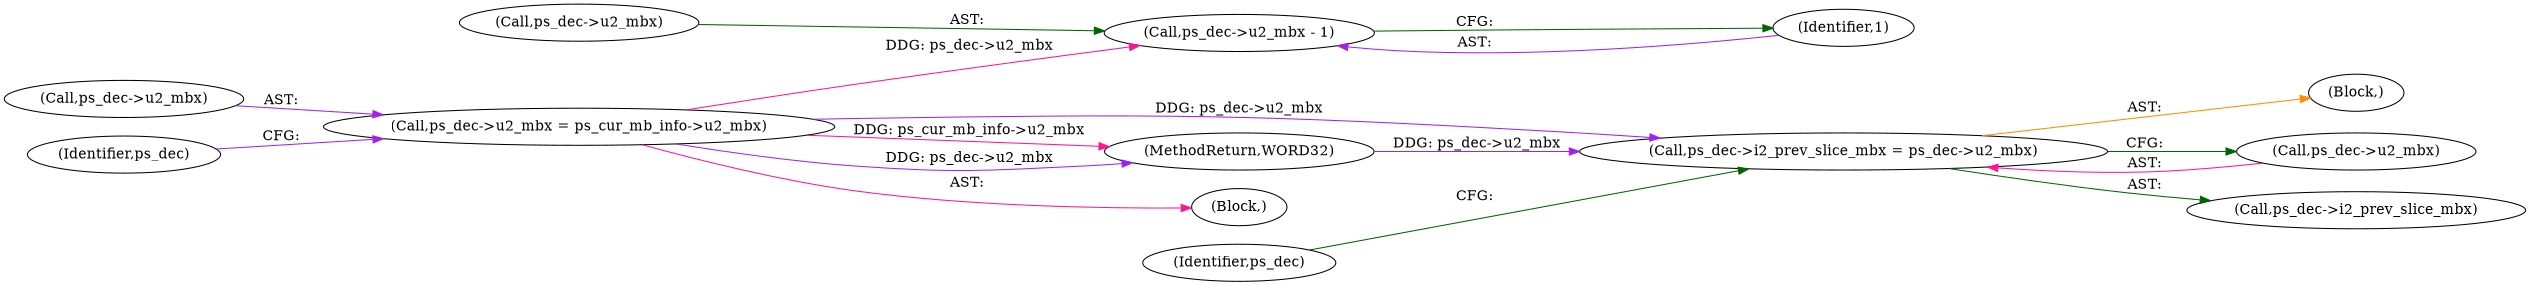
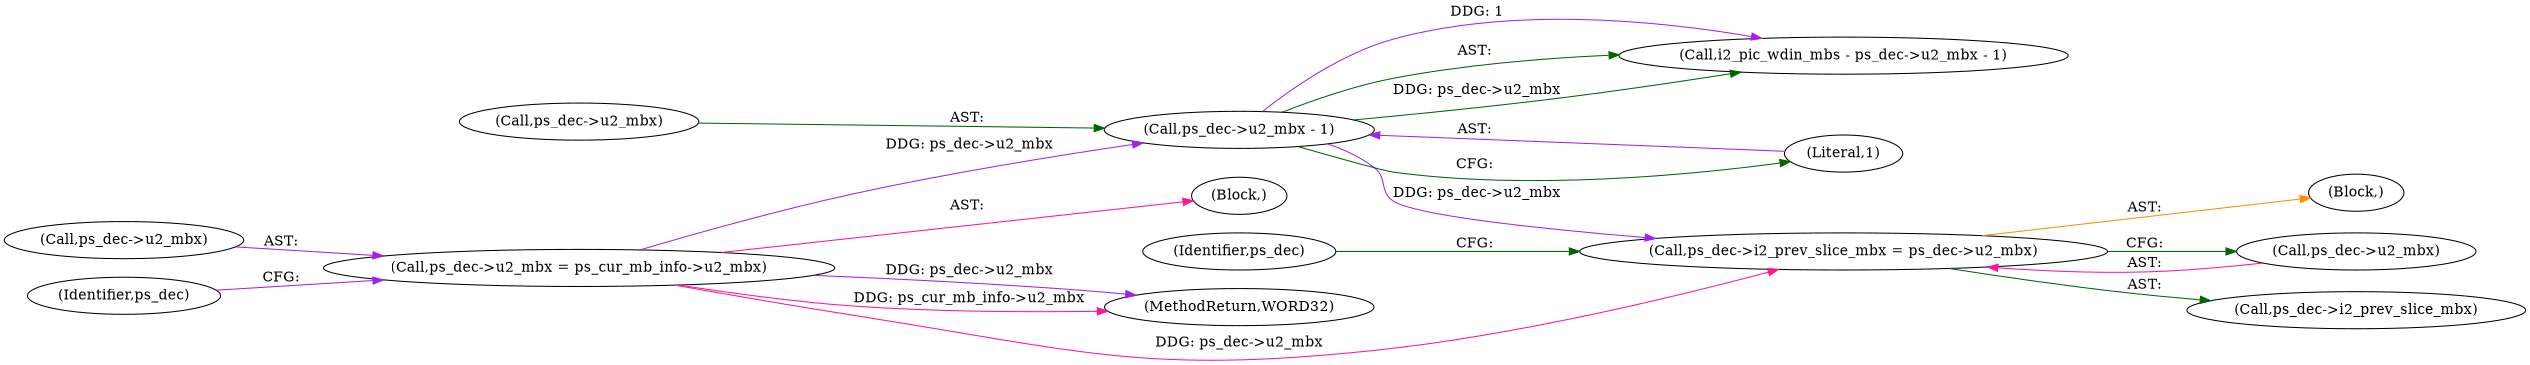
(1844, 28) -> (1844, 154)
none -> (1844, 56)
(907, 77) -> (884, 187)
(1232, 117) -> (1223, 360)
(1472, 151) -> (1473, 219)
